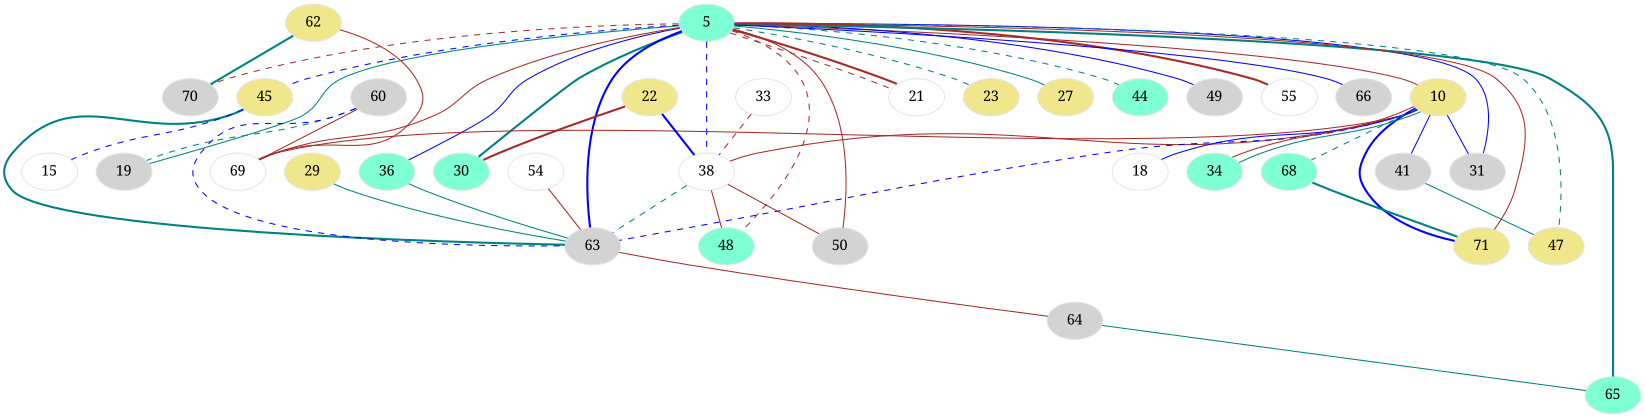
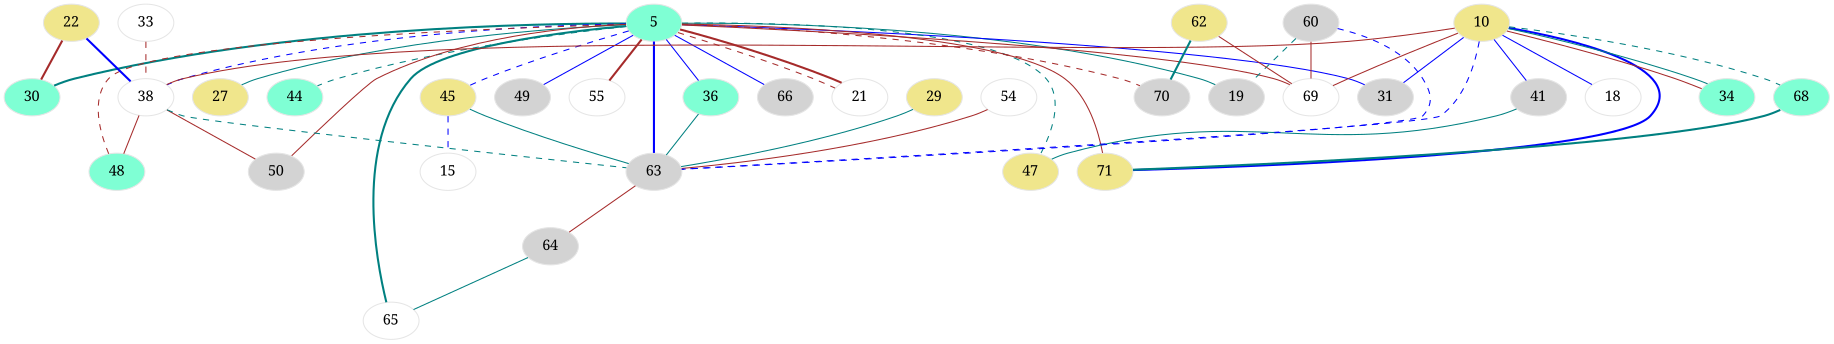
(1163, 47) -> none
(991, 97) -> none
(144, 221) -> (549, 139)
(1613, 395) -> (391, 321)
